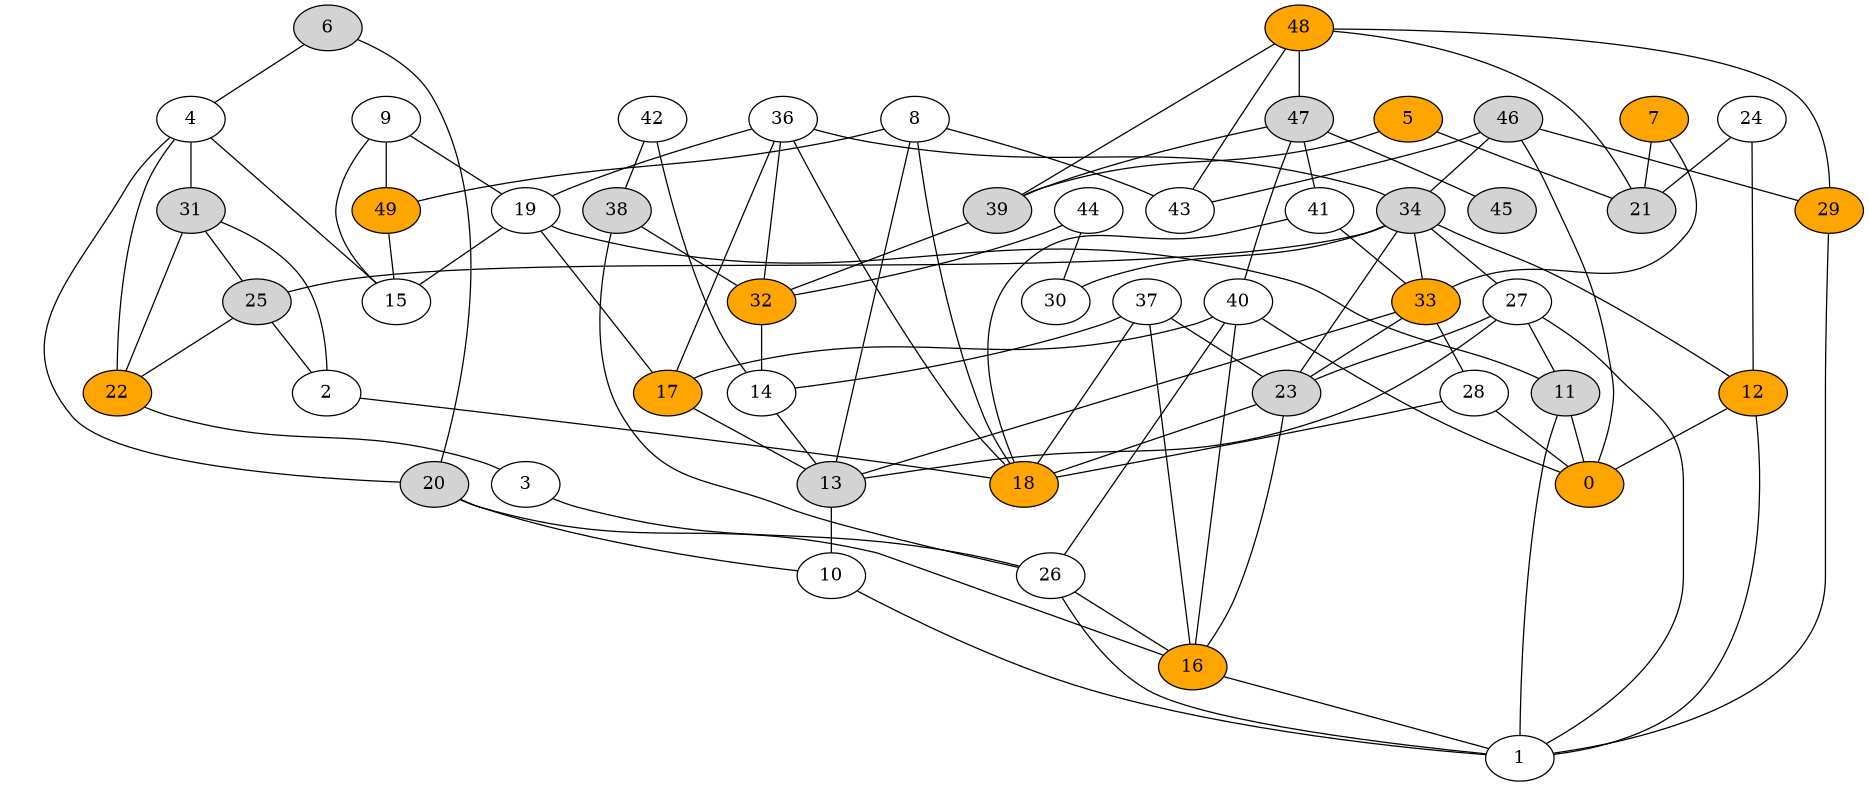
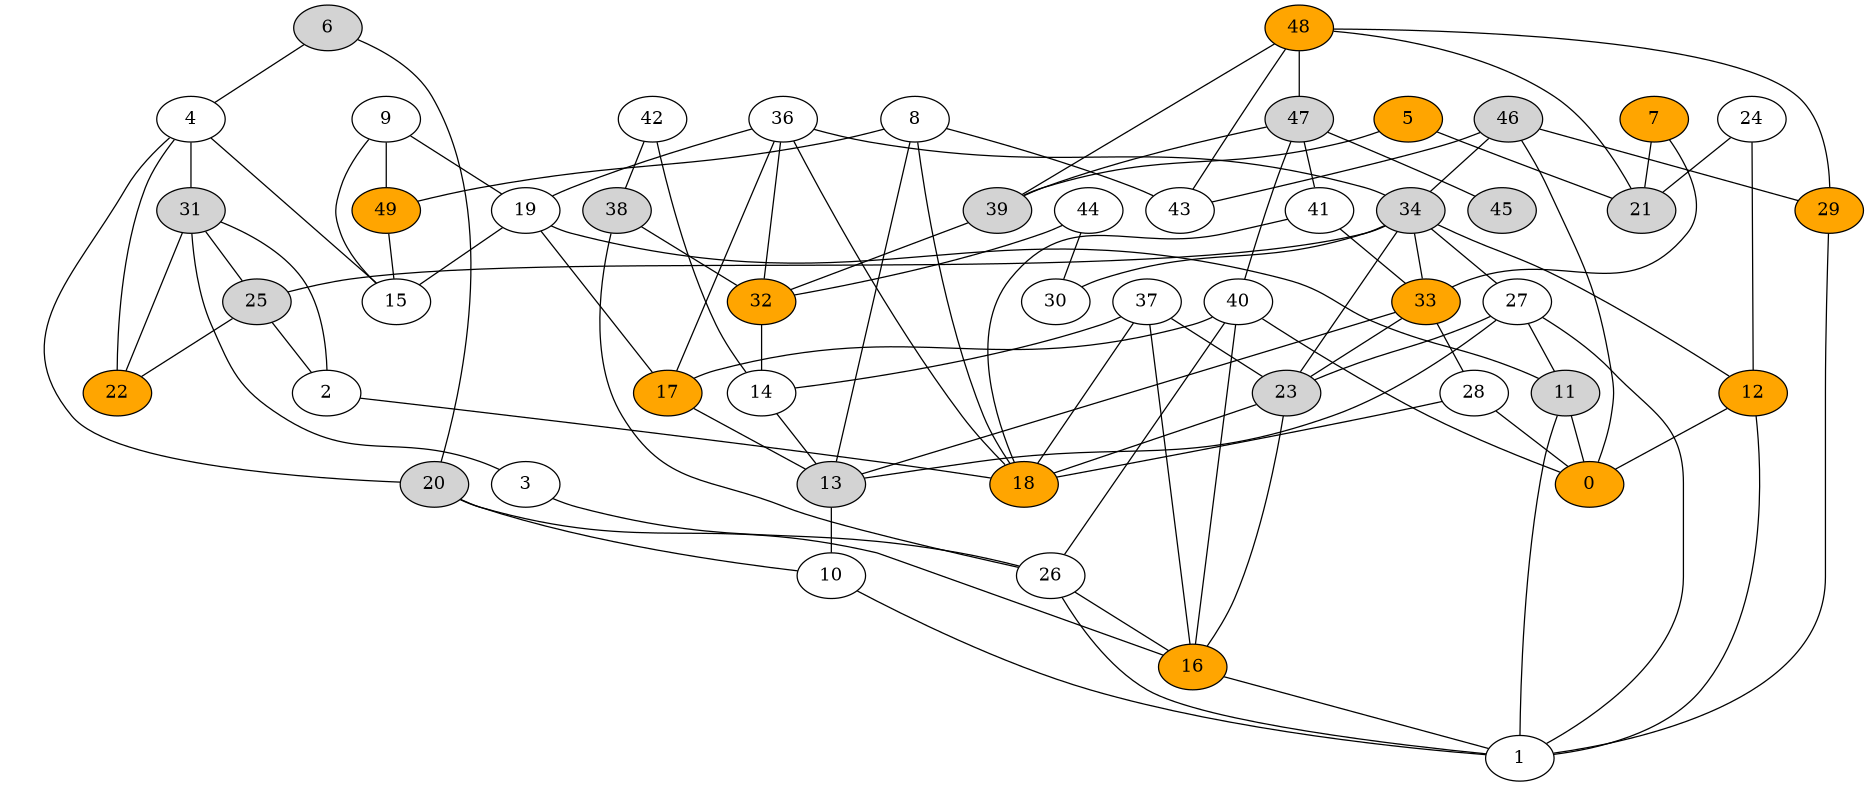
(322, 437) -> (288, 420)
